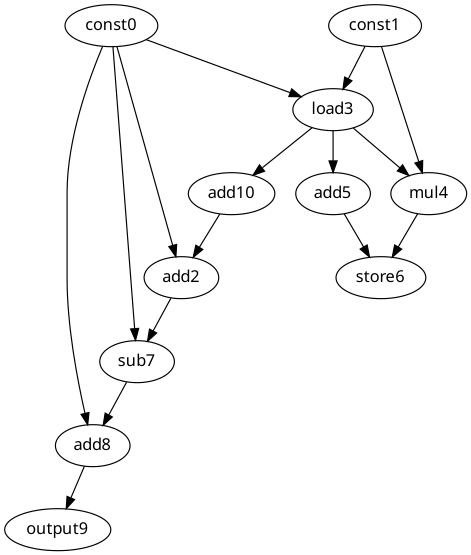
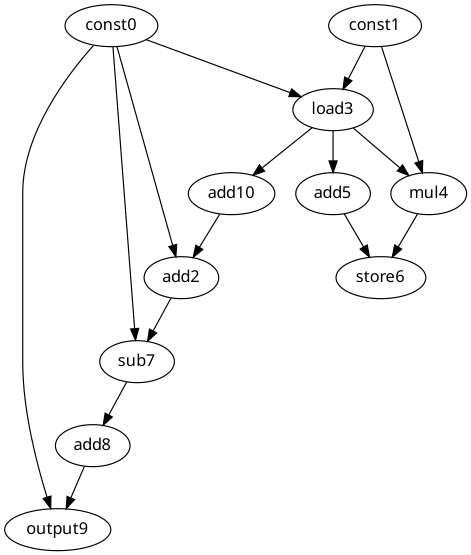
(67, 228) -> (23, 263)
